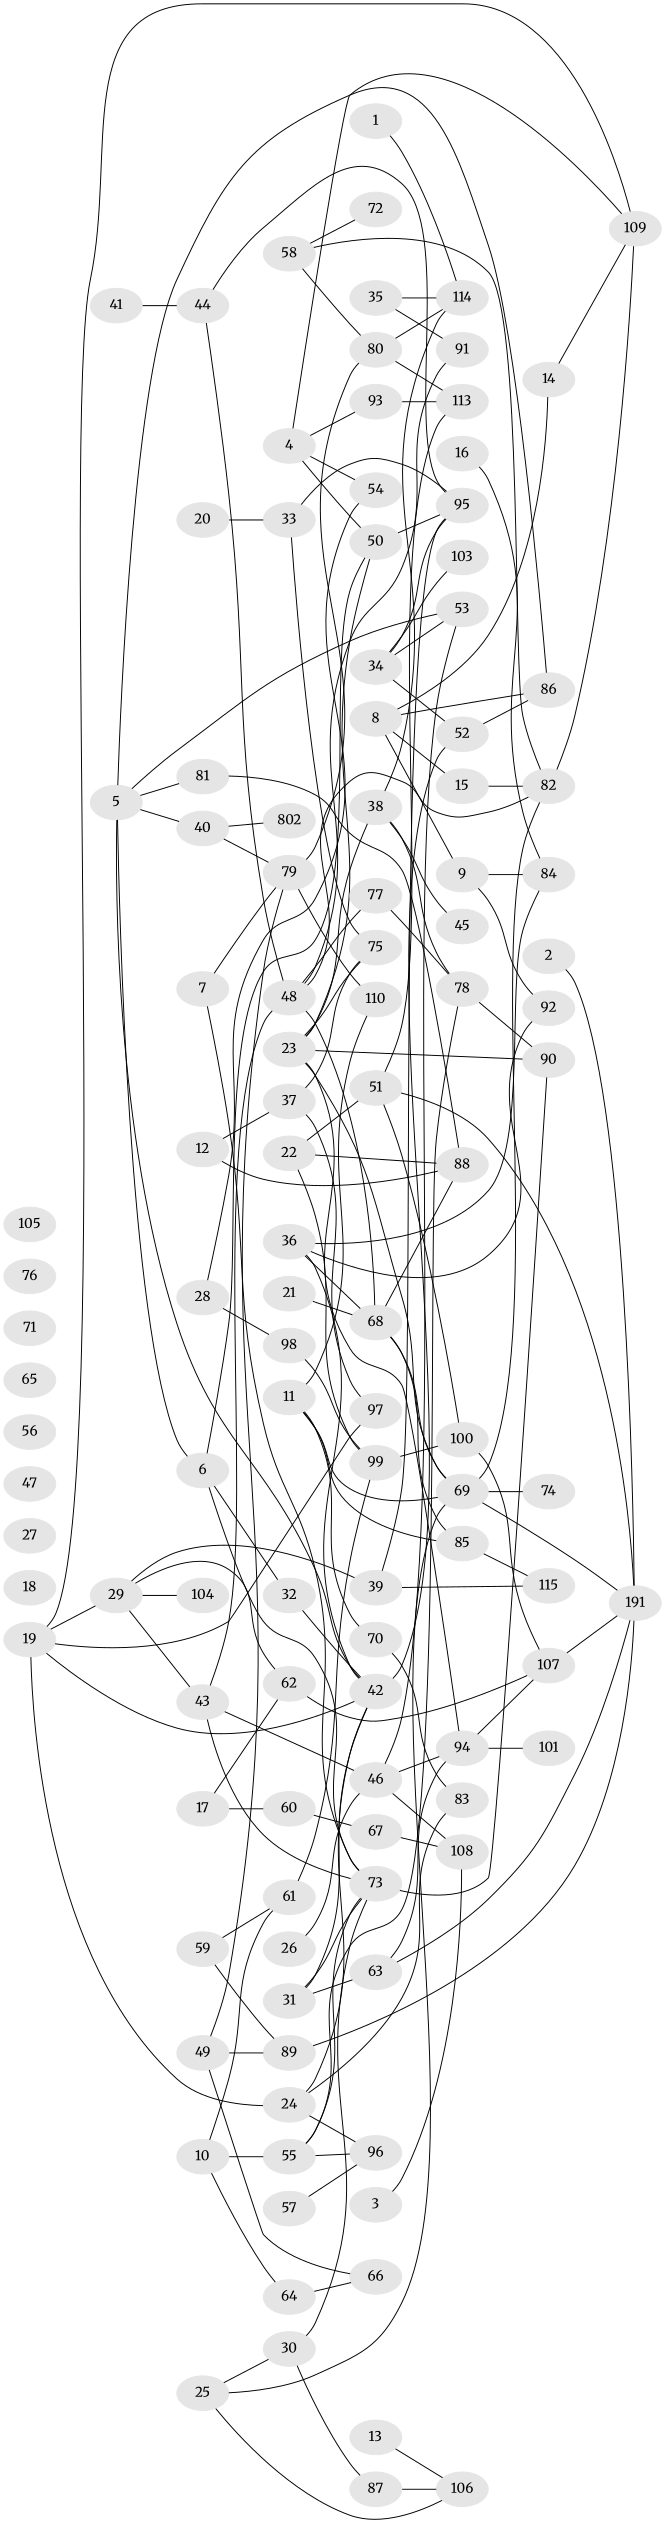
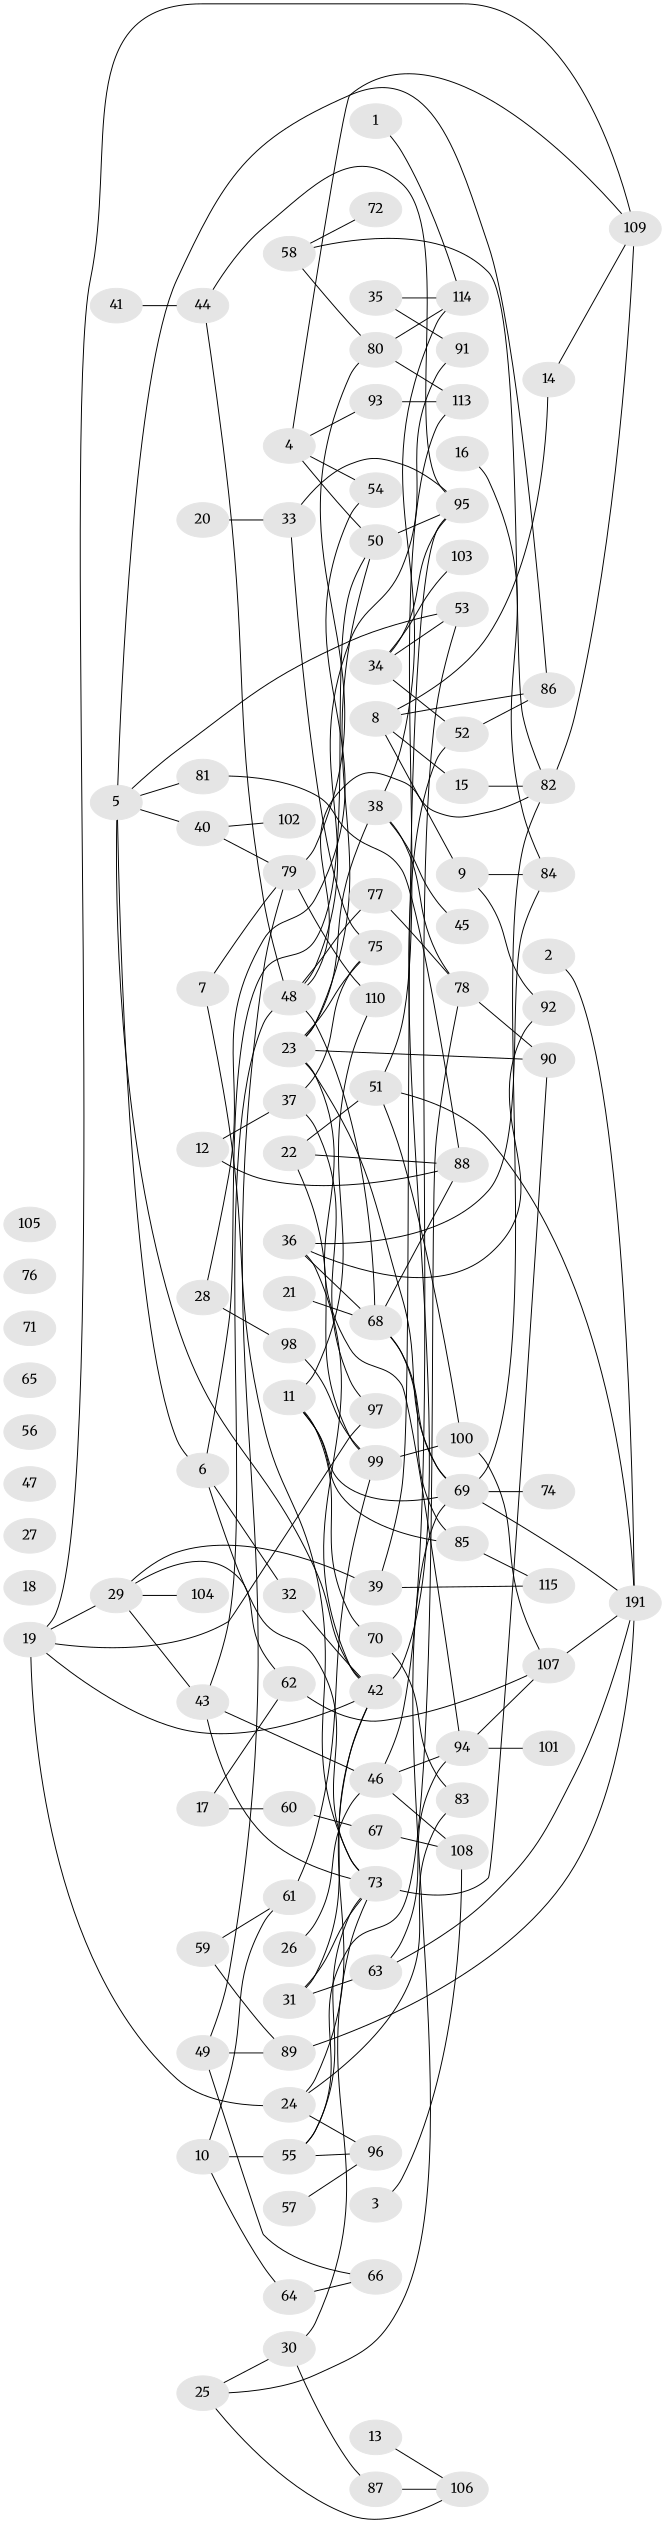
(289, 821) -> (289, 821)
